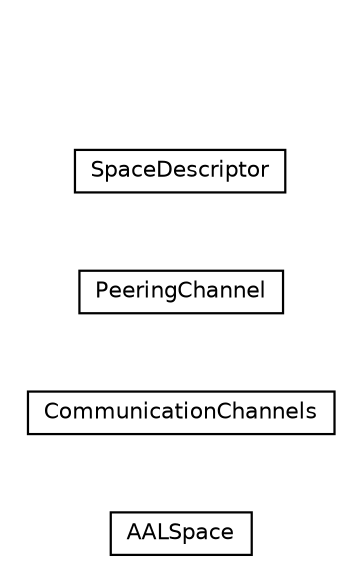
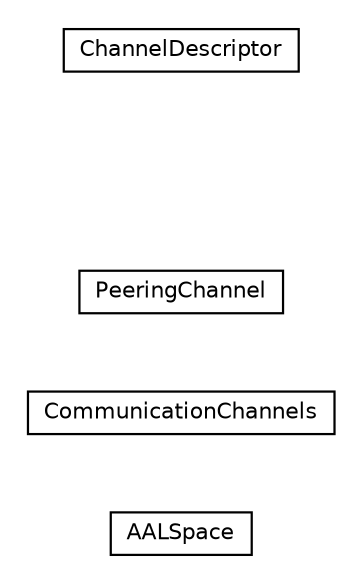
none -> (180, 49)
(180, 170) -> none
